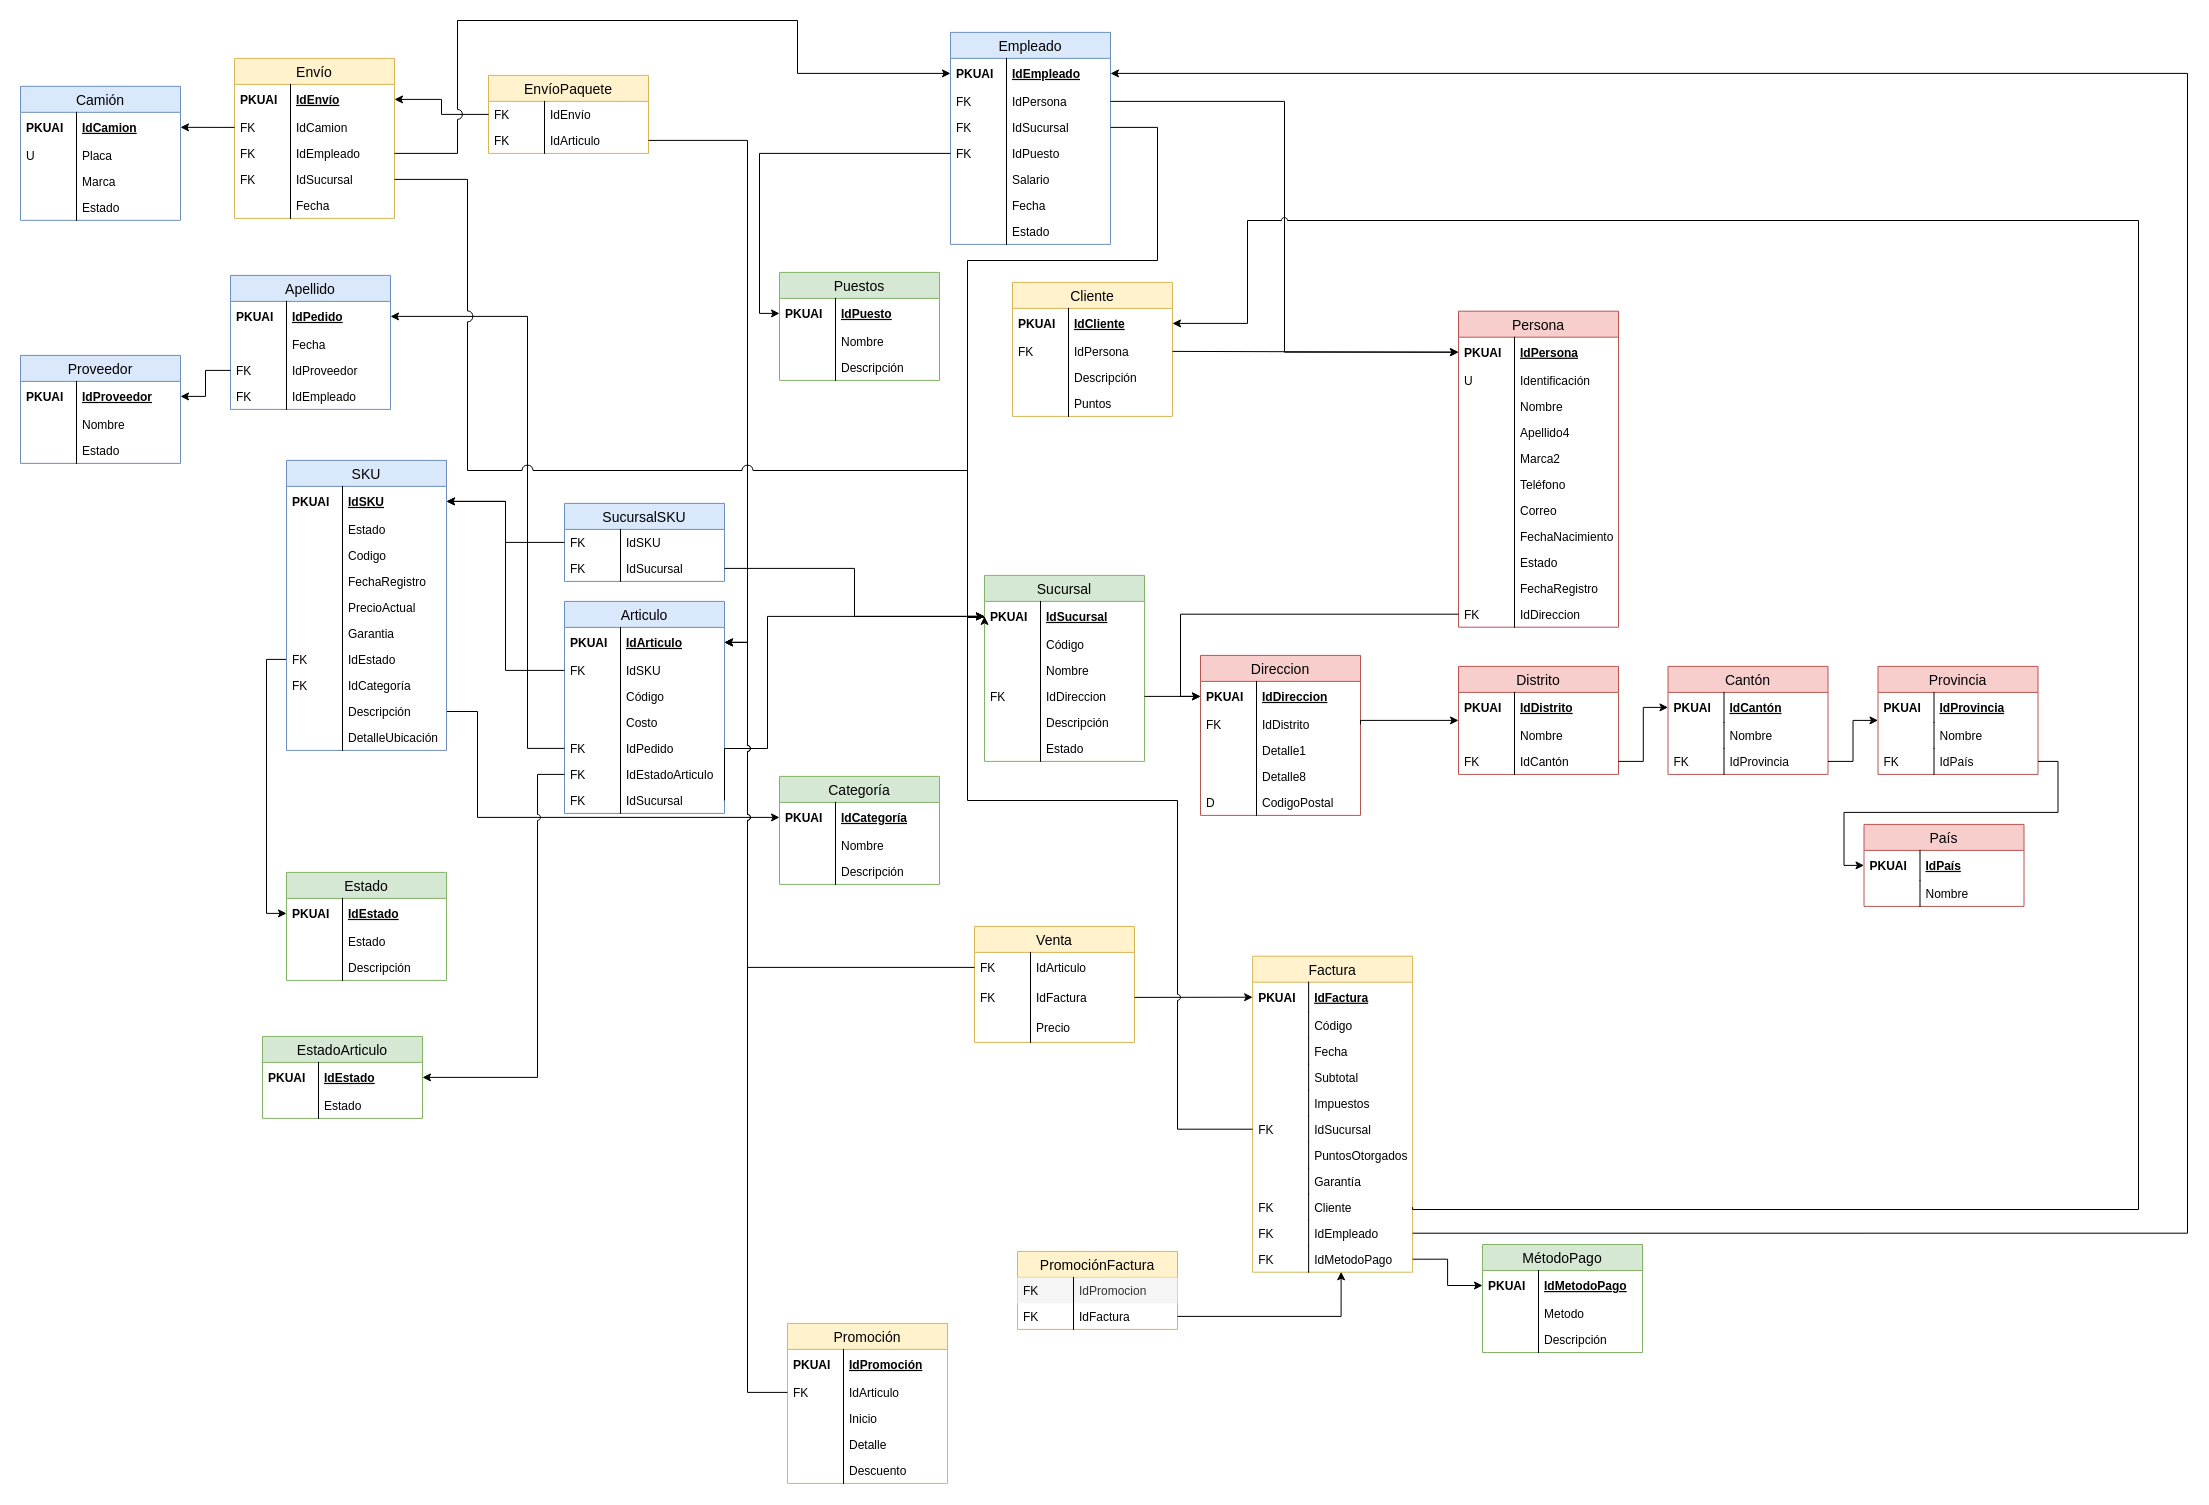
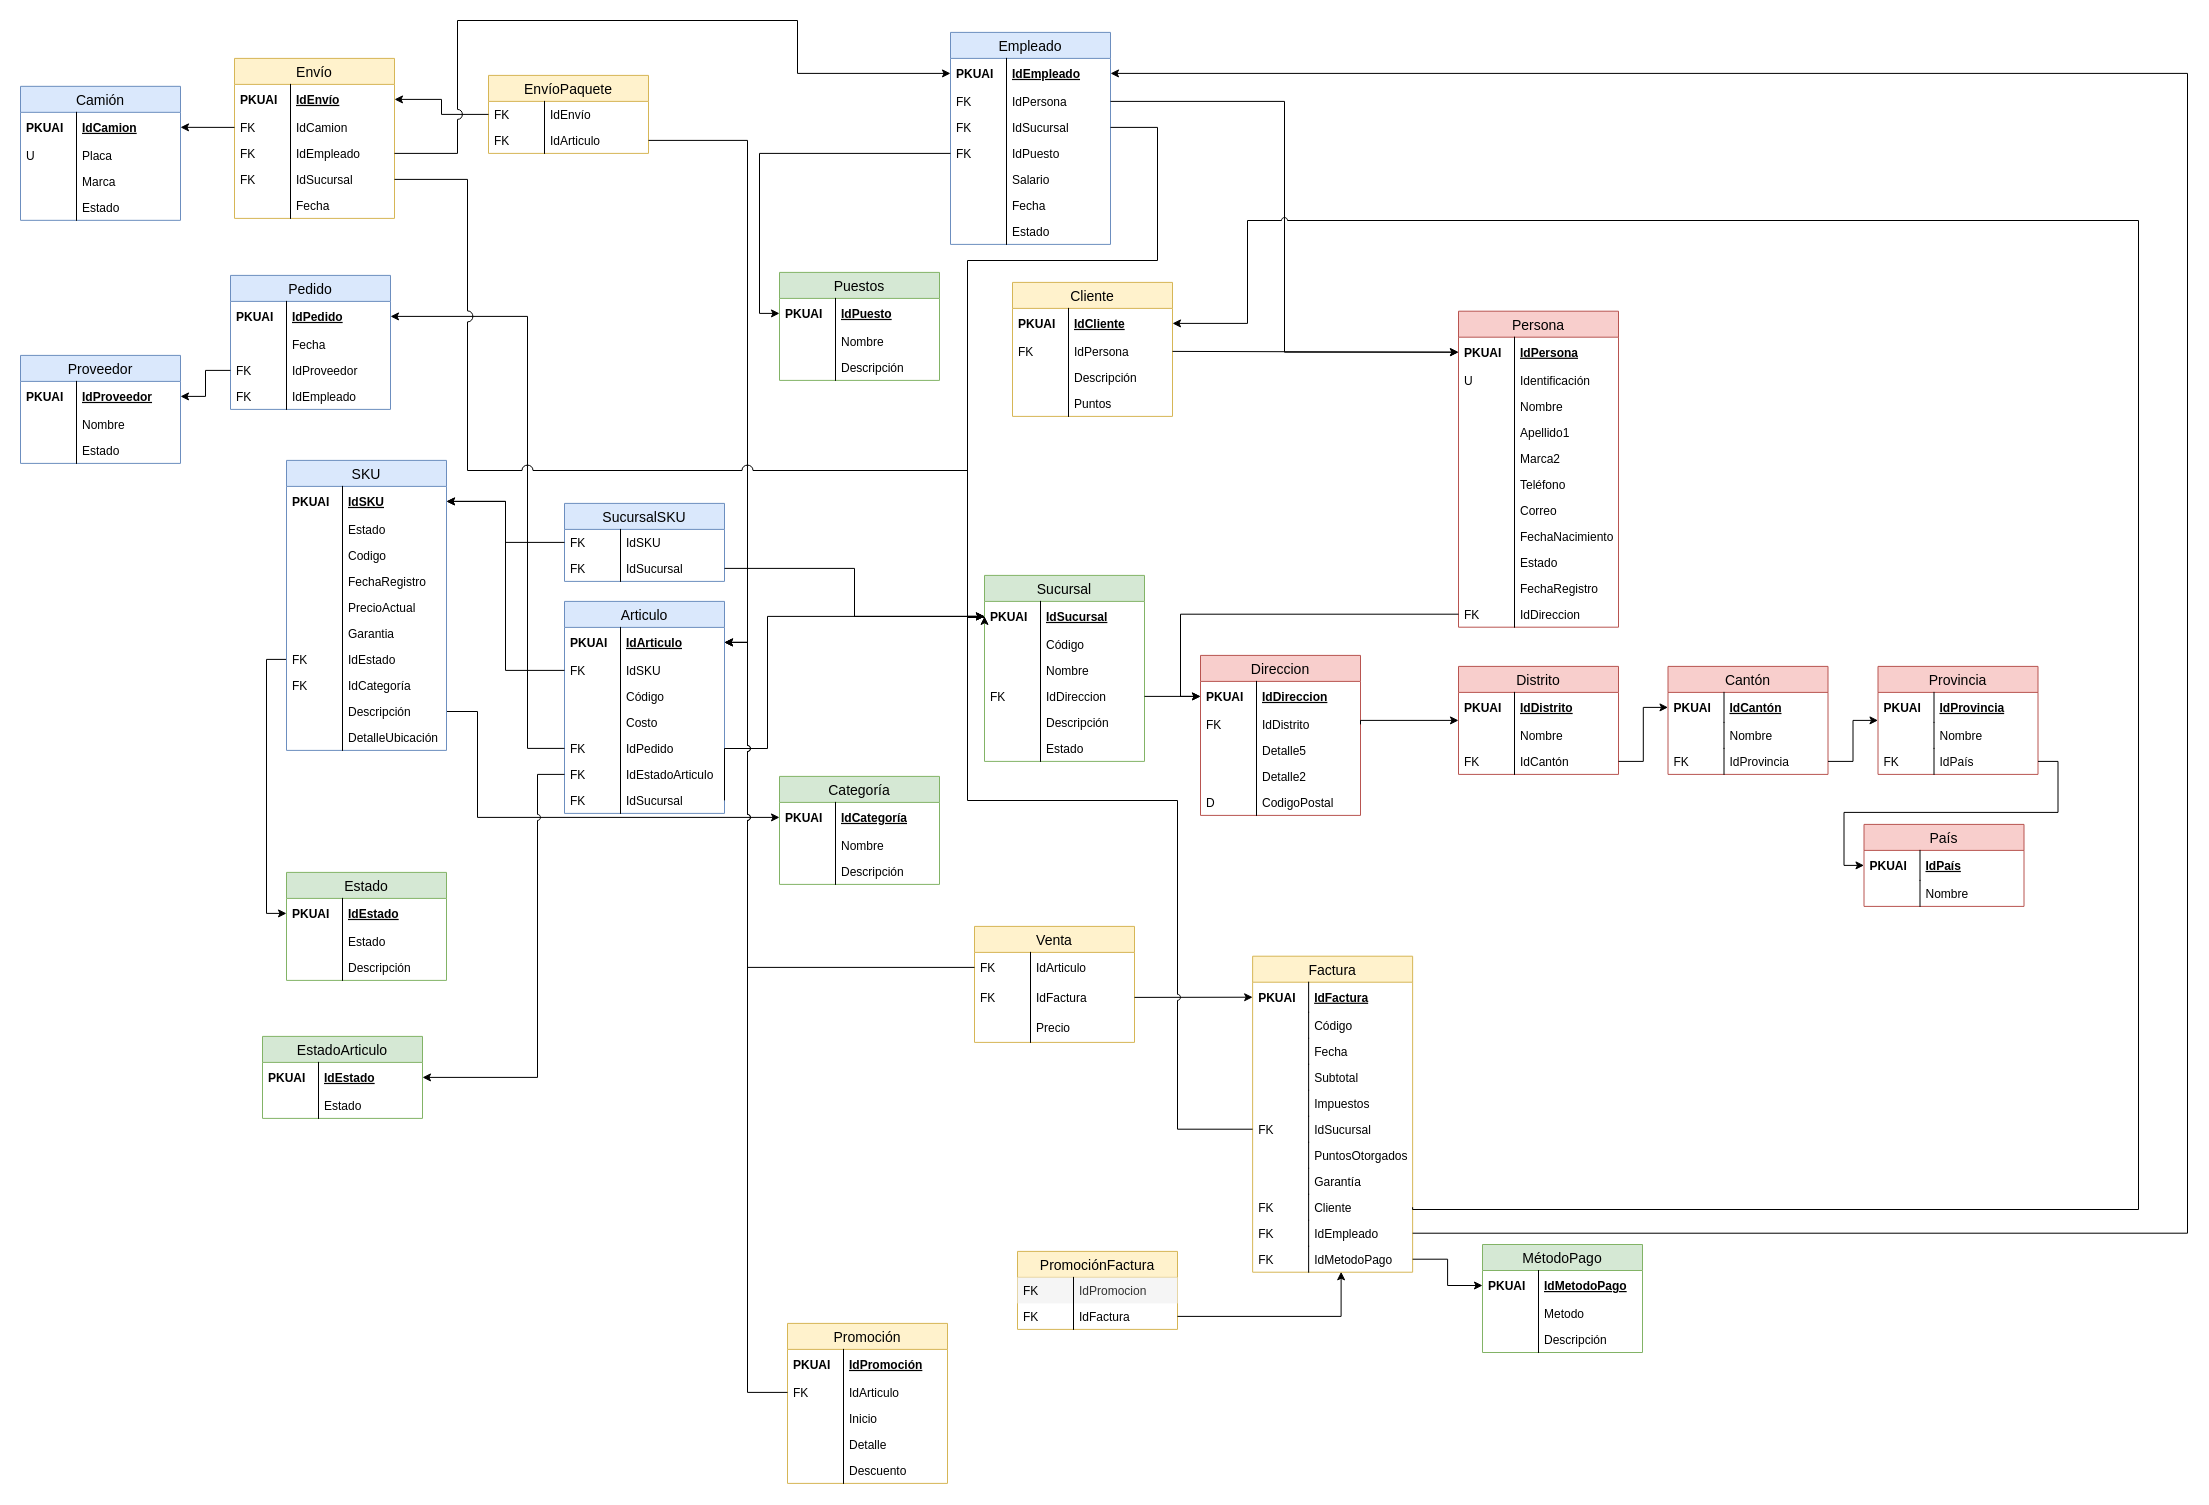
(310, 289) -> (310, 289)
(1546, 433) -> (1546, 433)
(1286, 751) -> (1286, 751)
(1286, 777) -> (1286, 777)
